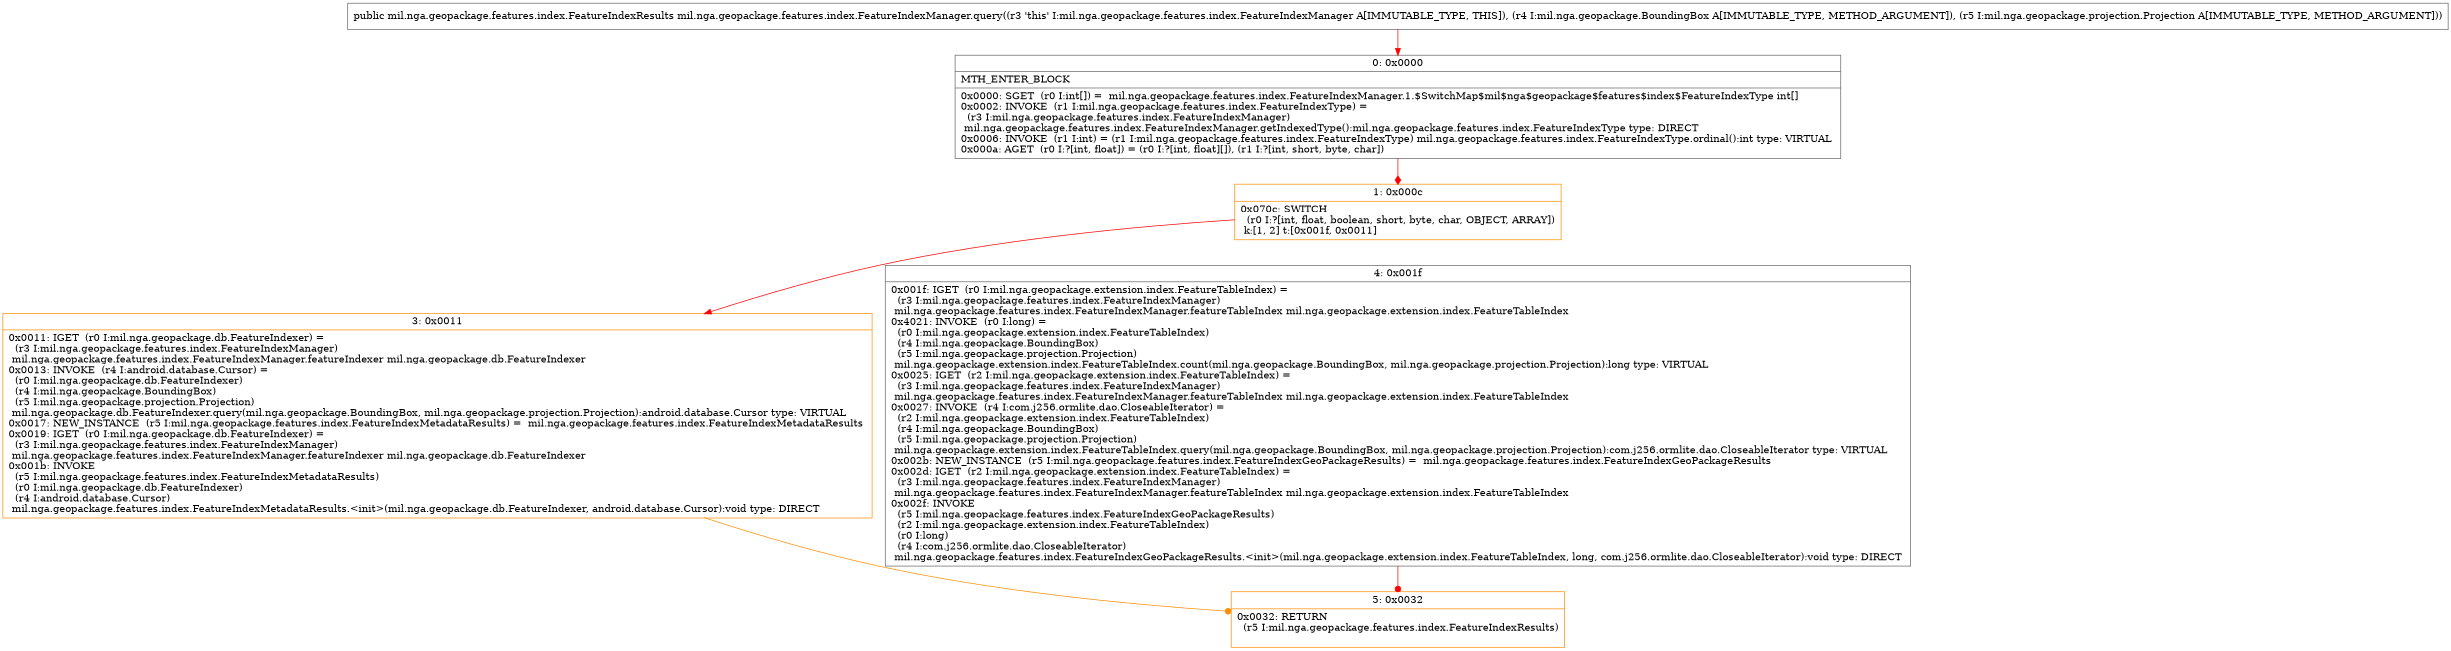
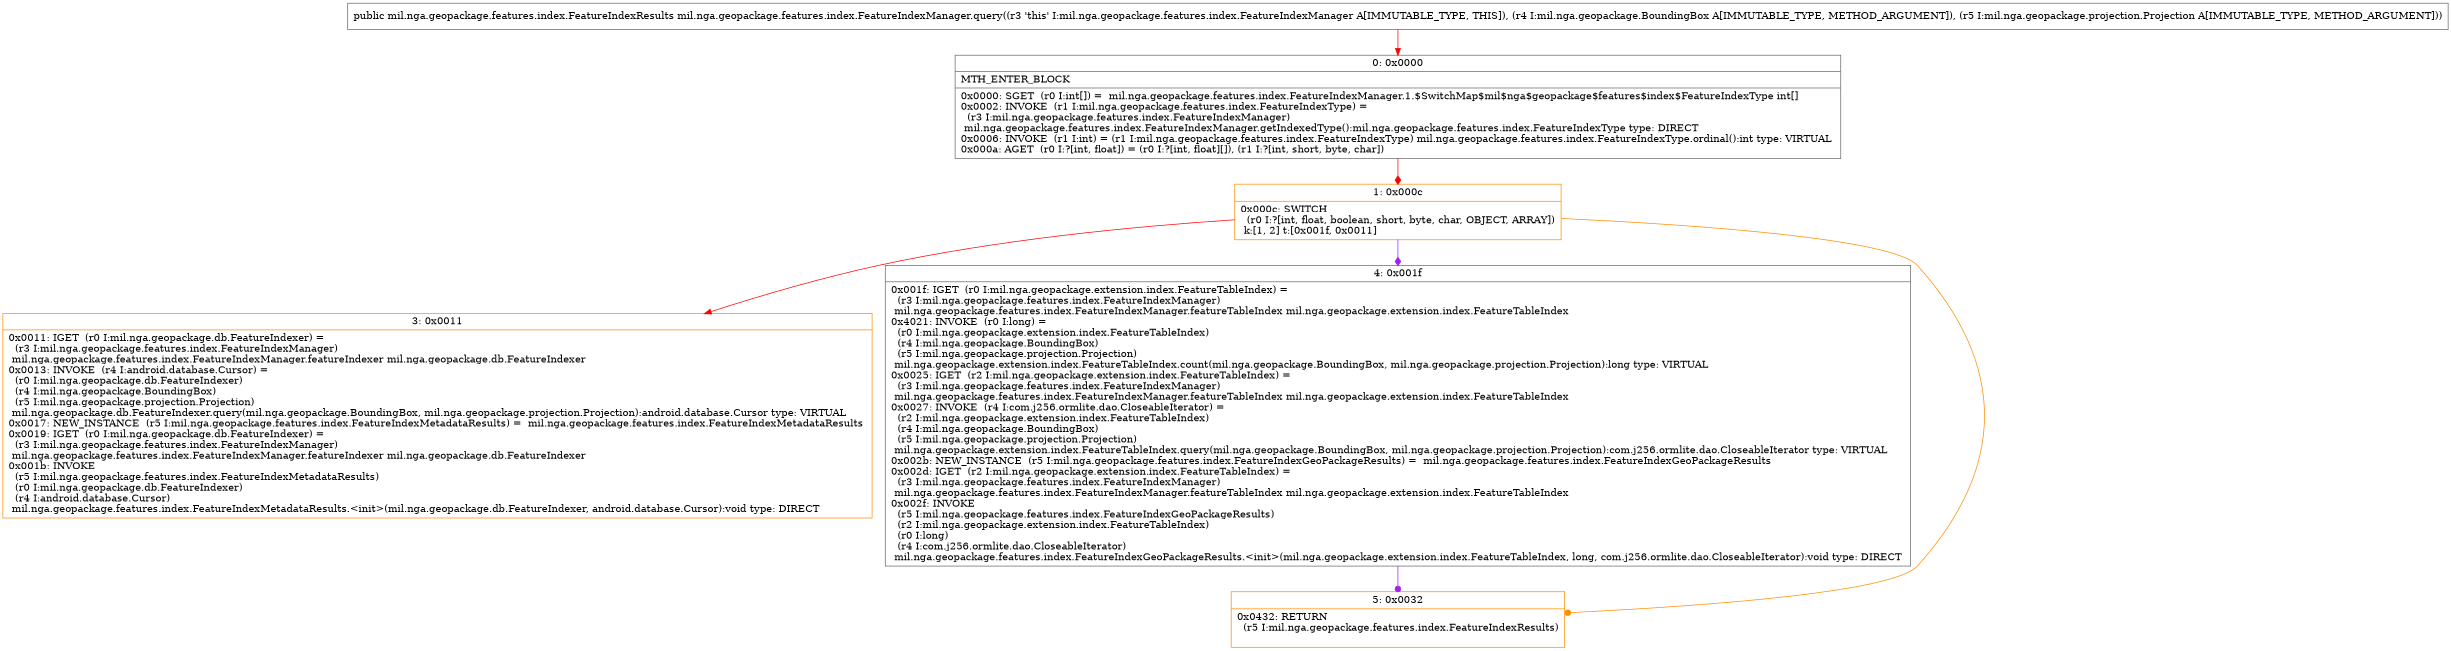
(1287, 209) -> (1287, 209)
none -> (1398, 248)
(1398, 576) -> (1398, 576)
(961, 582) -> (1984, 411)
(1285, 617) -> (1285, 617)
